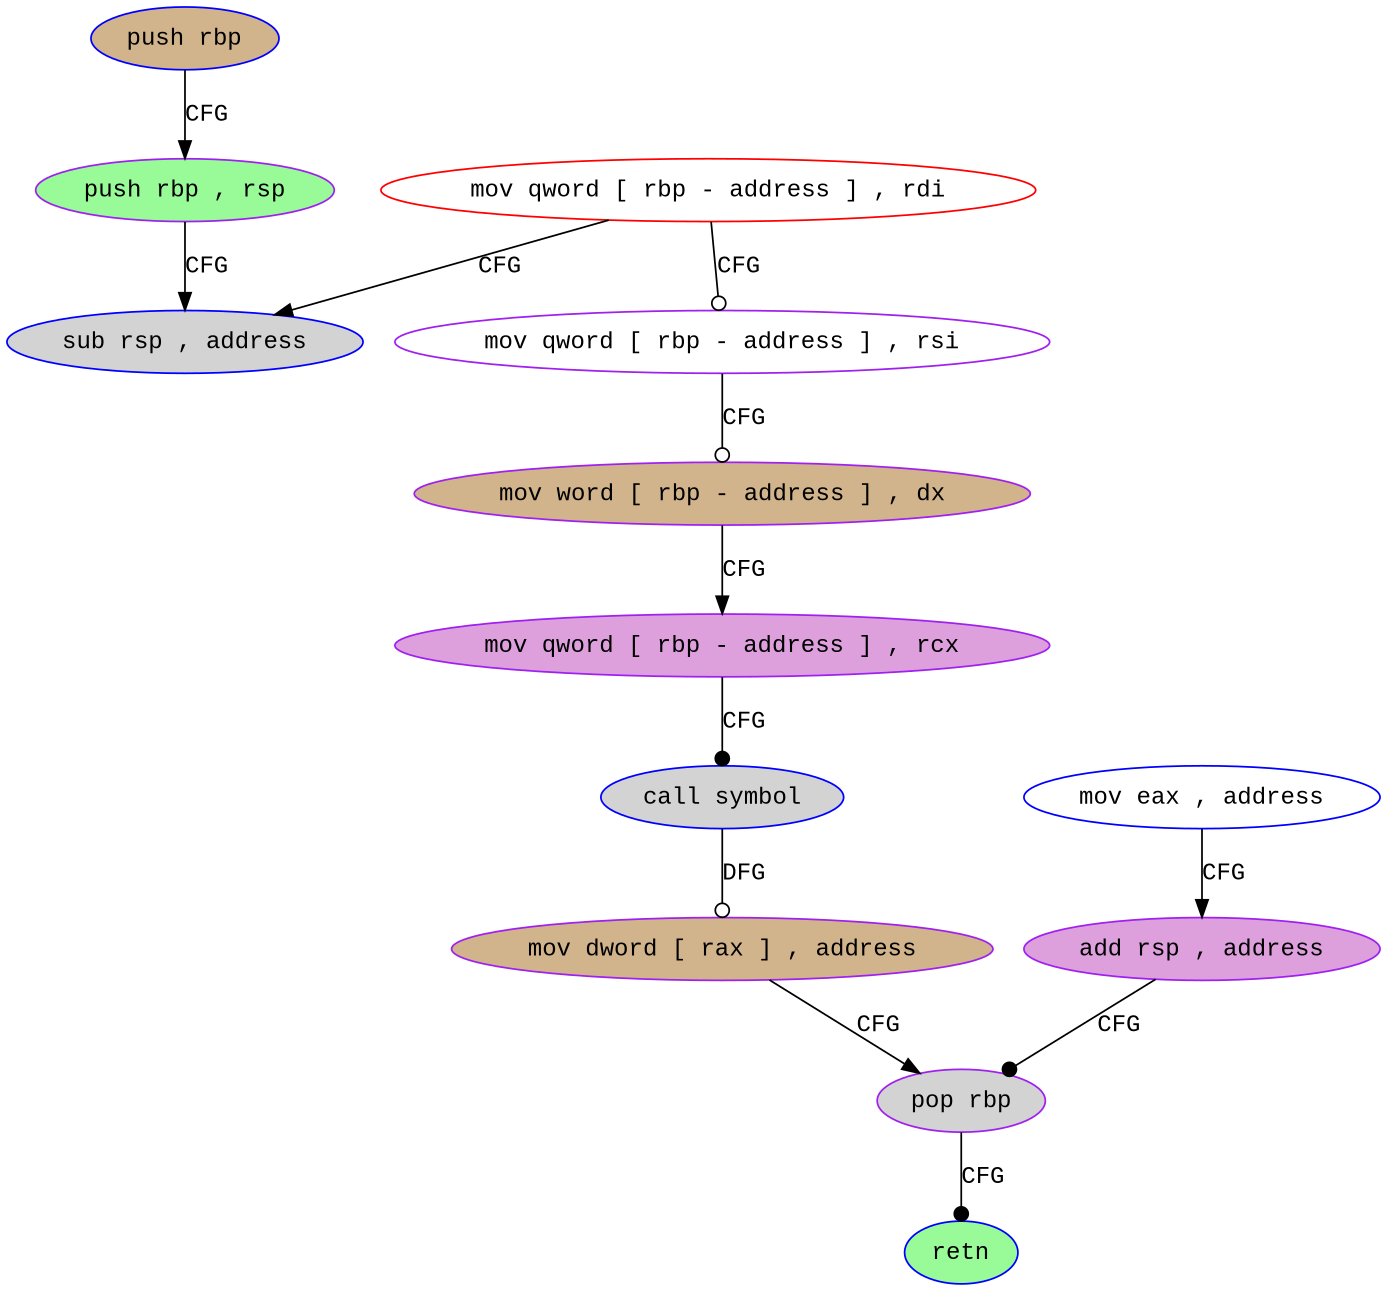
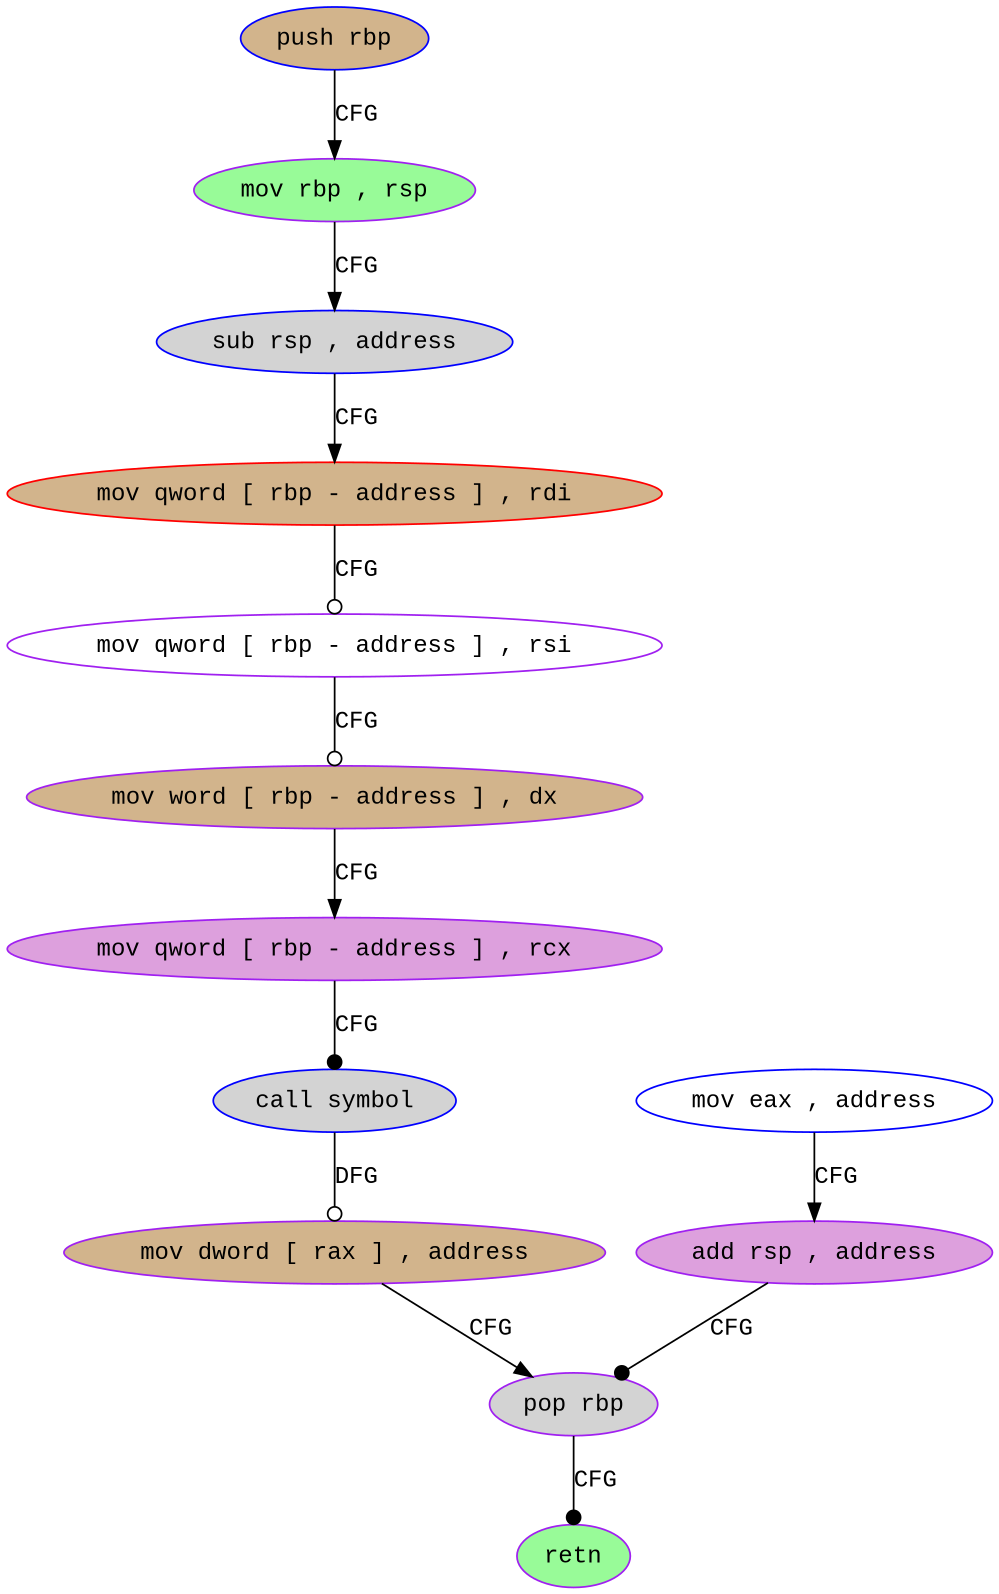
(185, 190) -> (335, 190)
(708, 190) -> (335, 494)
(450, 265) -> (335, 409)
(961, 1253) -> (574, 1556)
